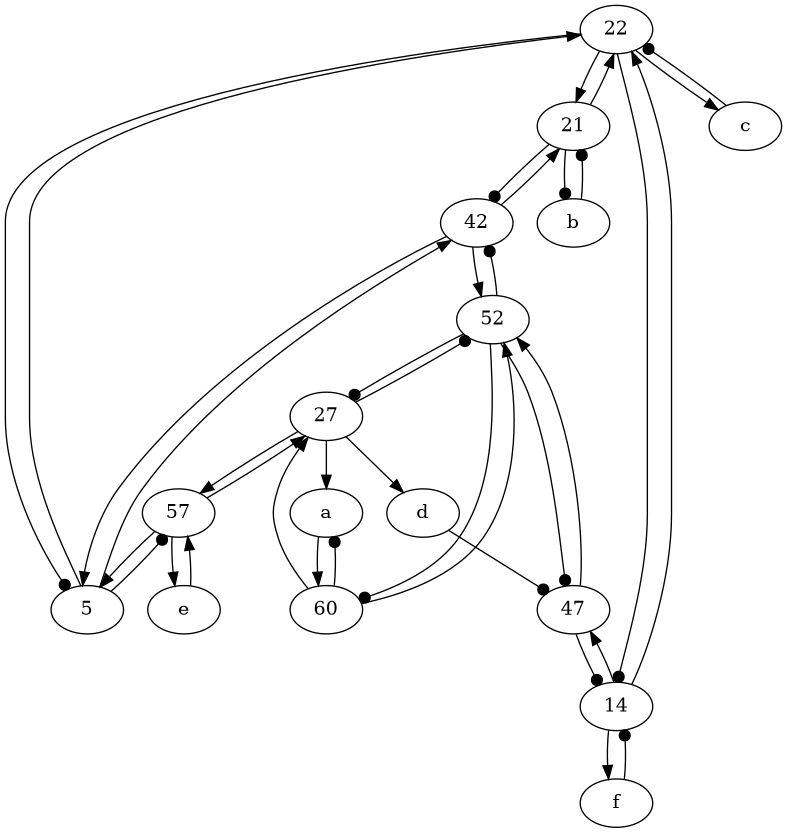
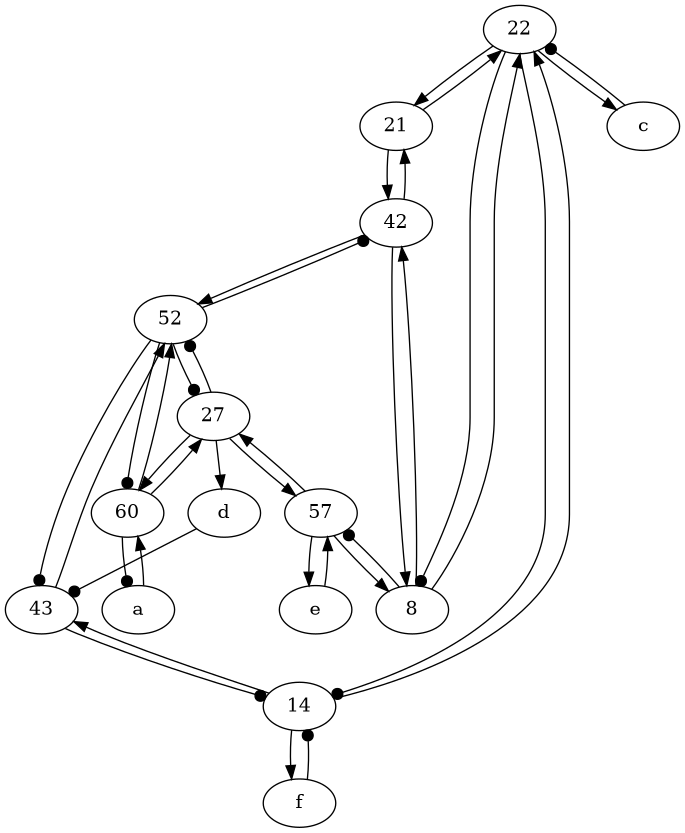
(523, 168) -> (387, 168)
(573, 223) -> none
(326, 458) -> (169, 457)
(87, 610) -> (412, 610)
(573, 610) -> (42, 610)
